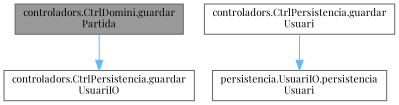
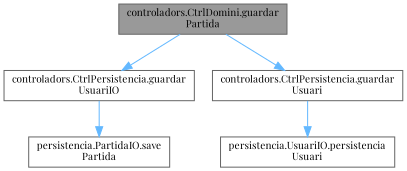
none -> (251, 50)
none -> (99, 152)
